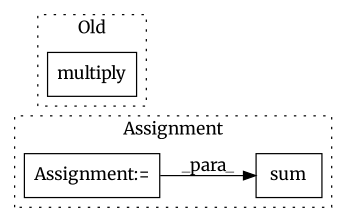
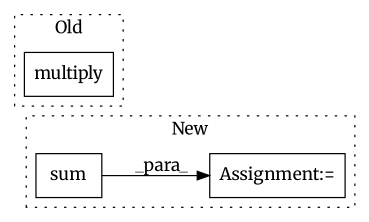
(173, 130) -> (191, 130)
(202, 176) -> (149, 176)
